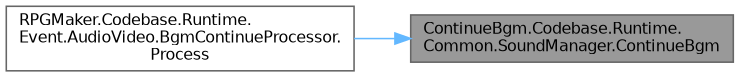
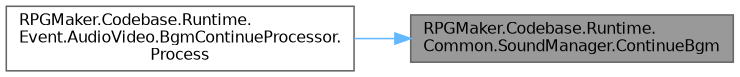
(572, 39) -> (572, 39)
